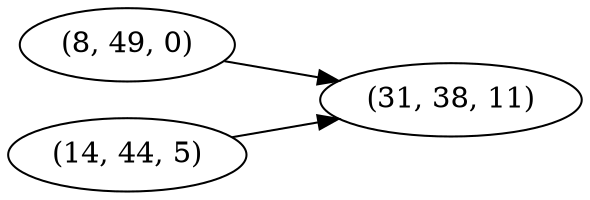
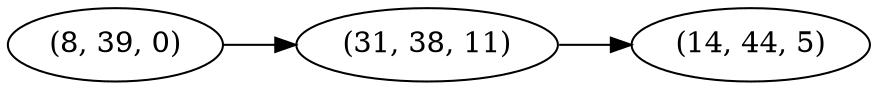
(127, 45) -> (115, 45)
(275, 130) -> (585, 45)
